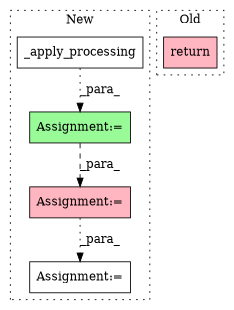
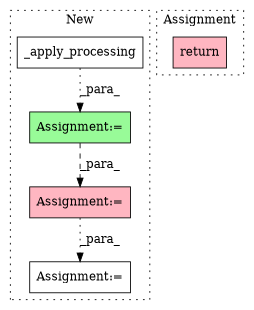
(190, 20) -> (200, 20)
